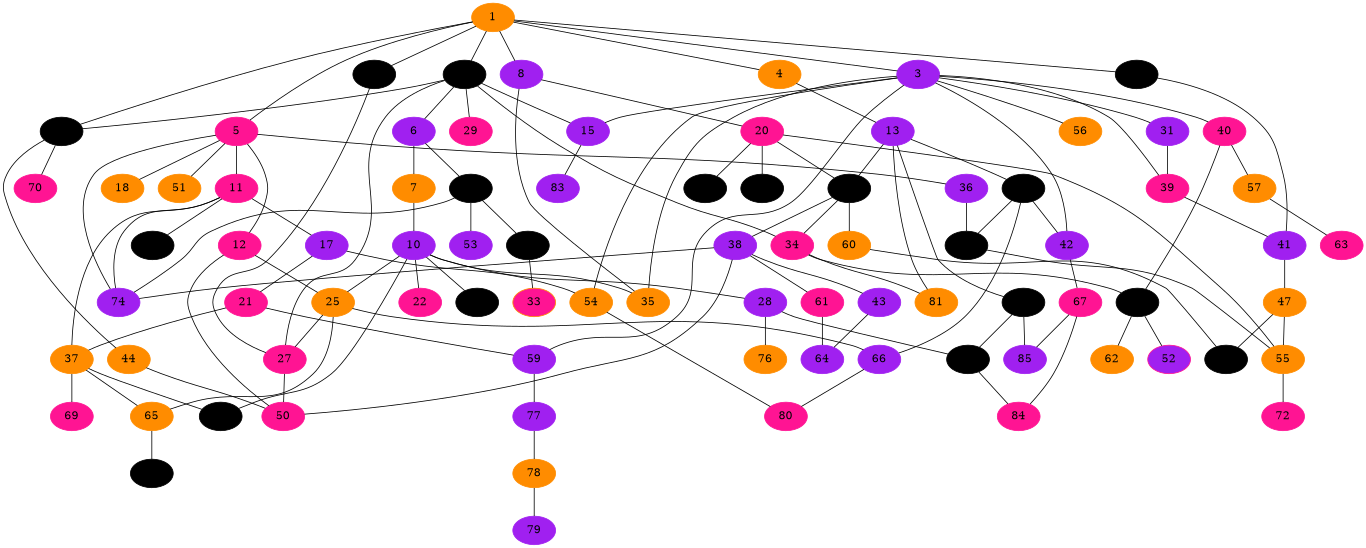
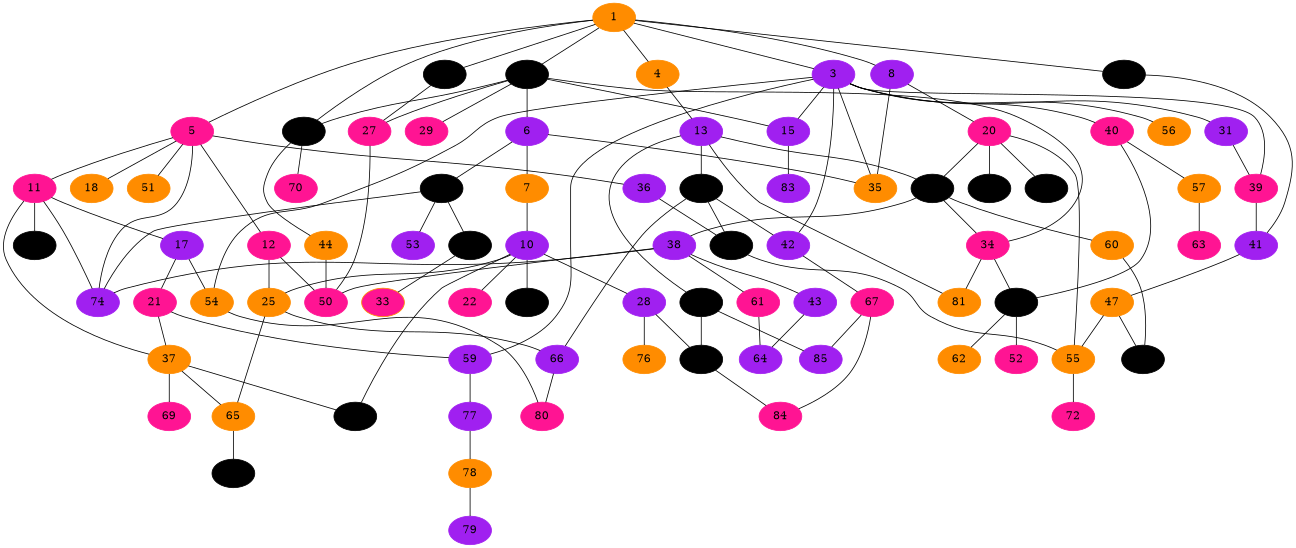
(531, 274) -> (695, 154)
(309, 331) -> none
(1169, 359) -> (1016, 359)
